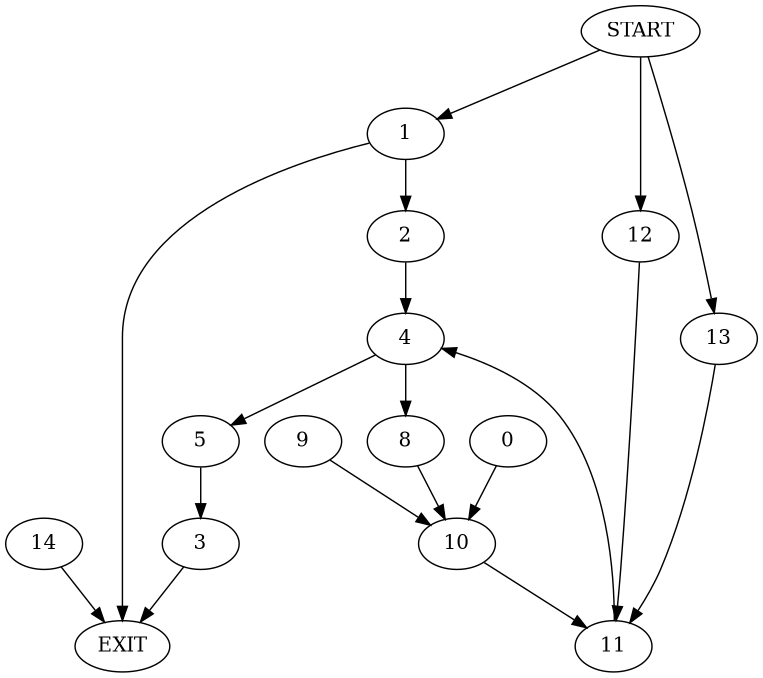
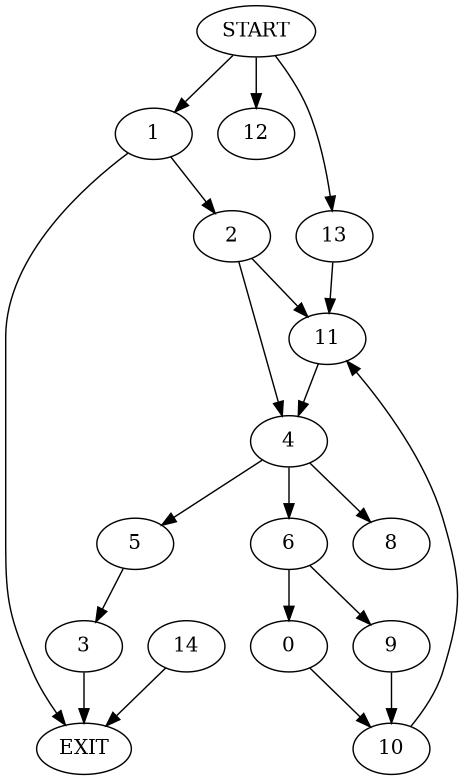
(630, 434) -> (275, 282)
(428, 486) -> none
none -> (289, 544)
